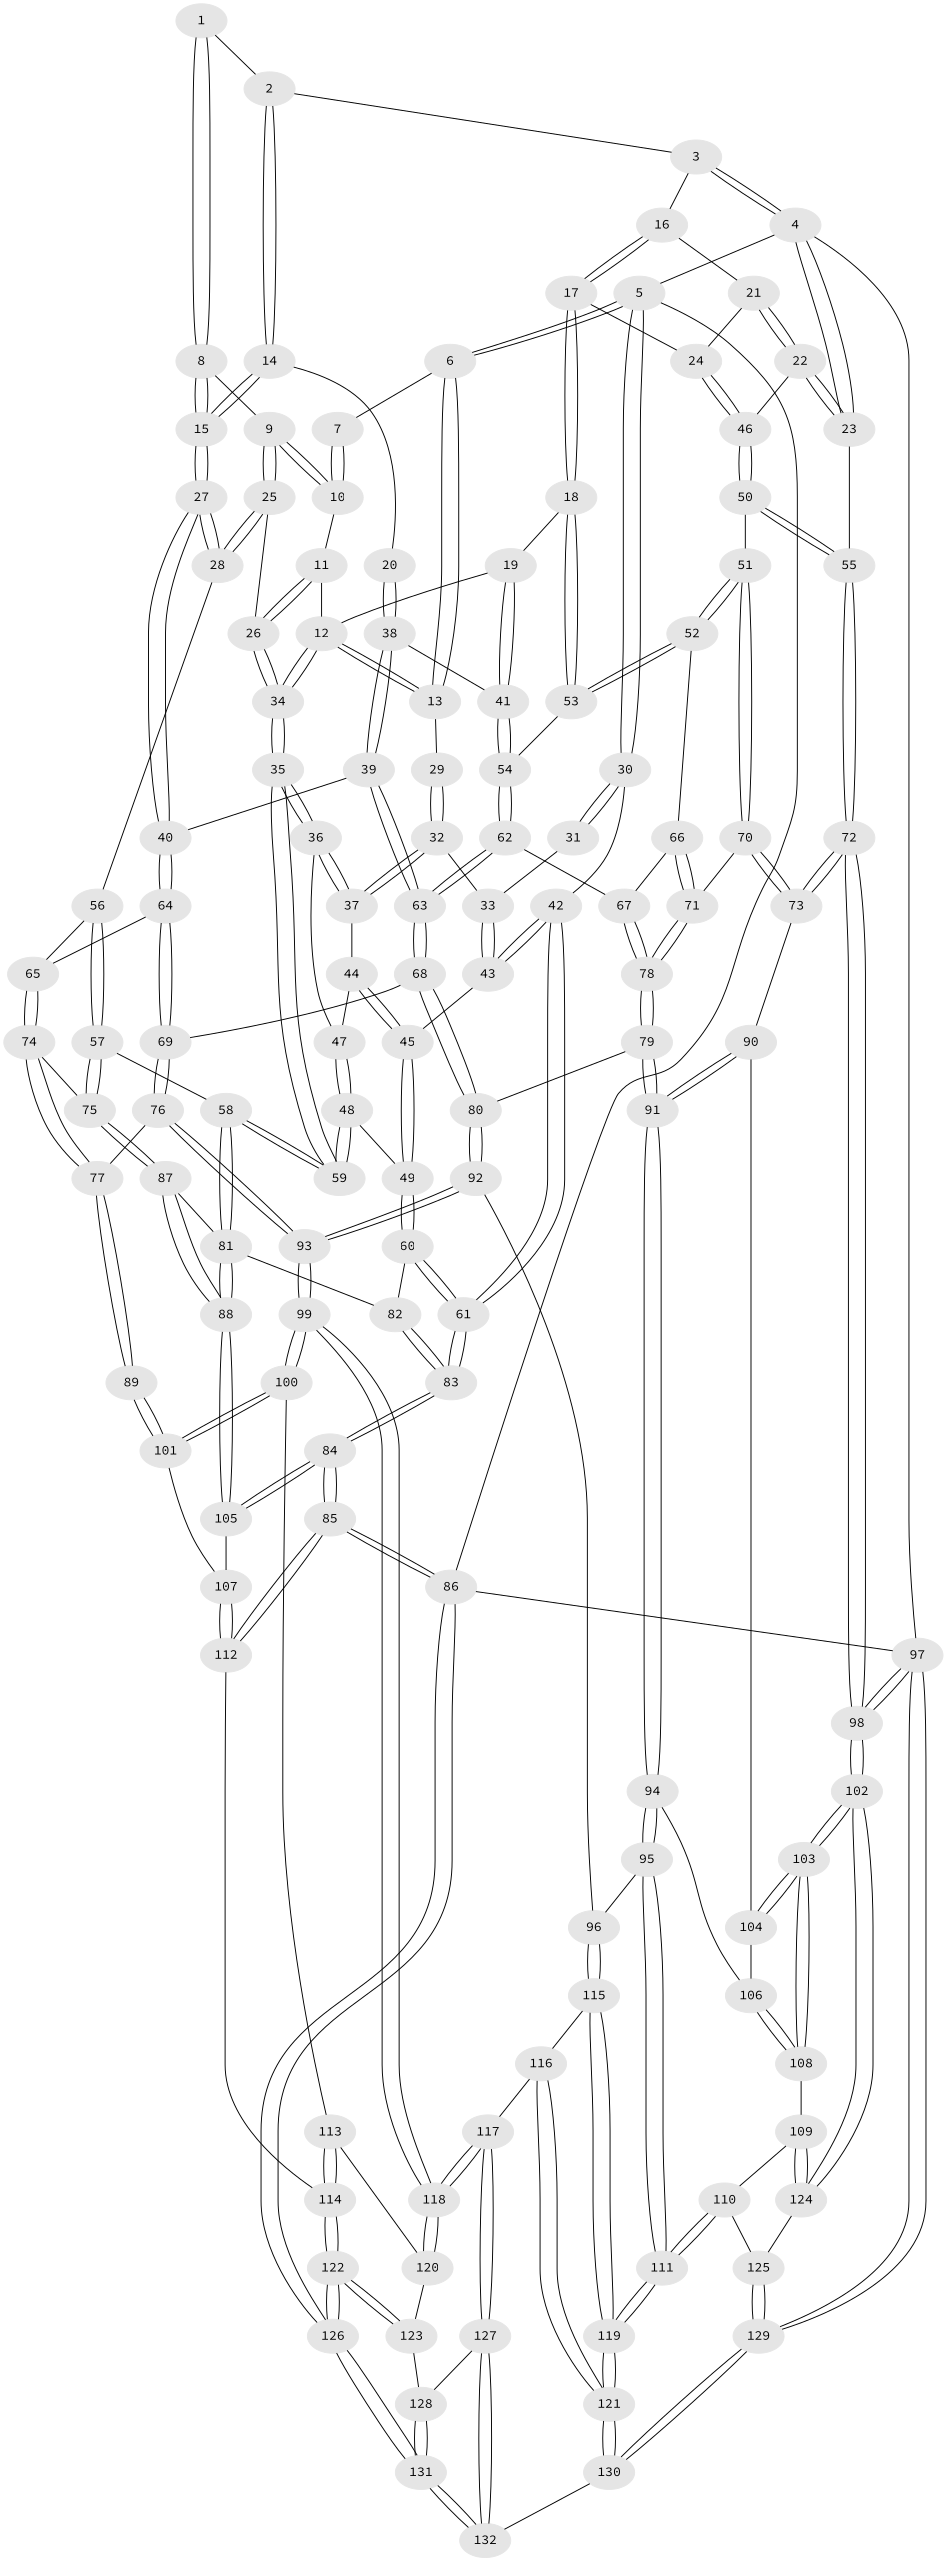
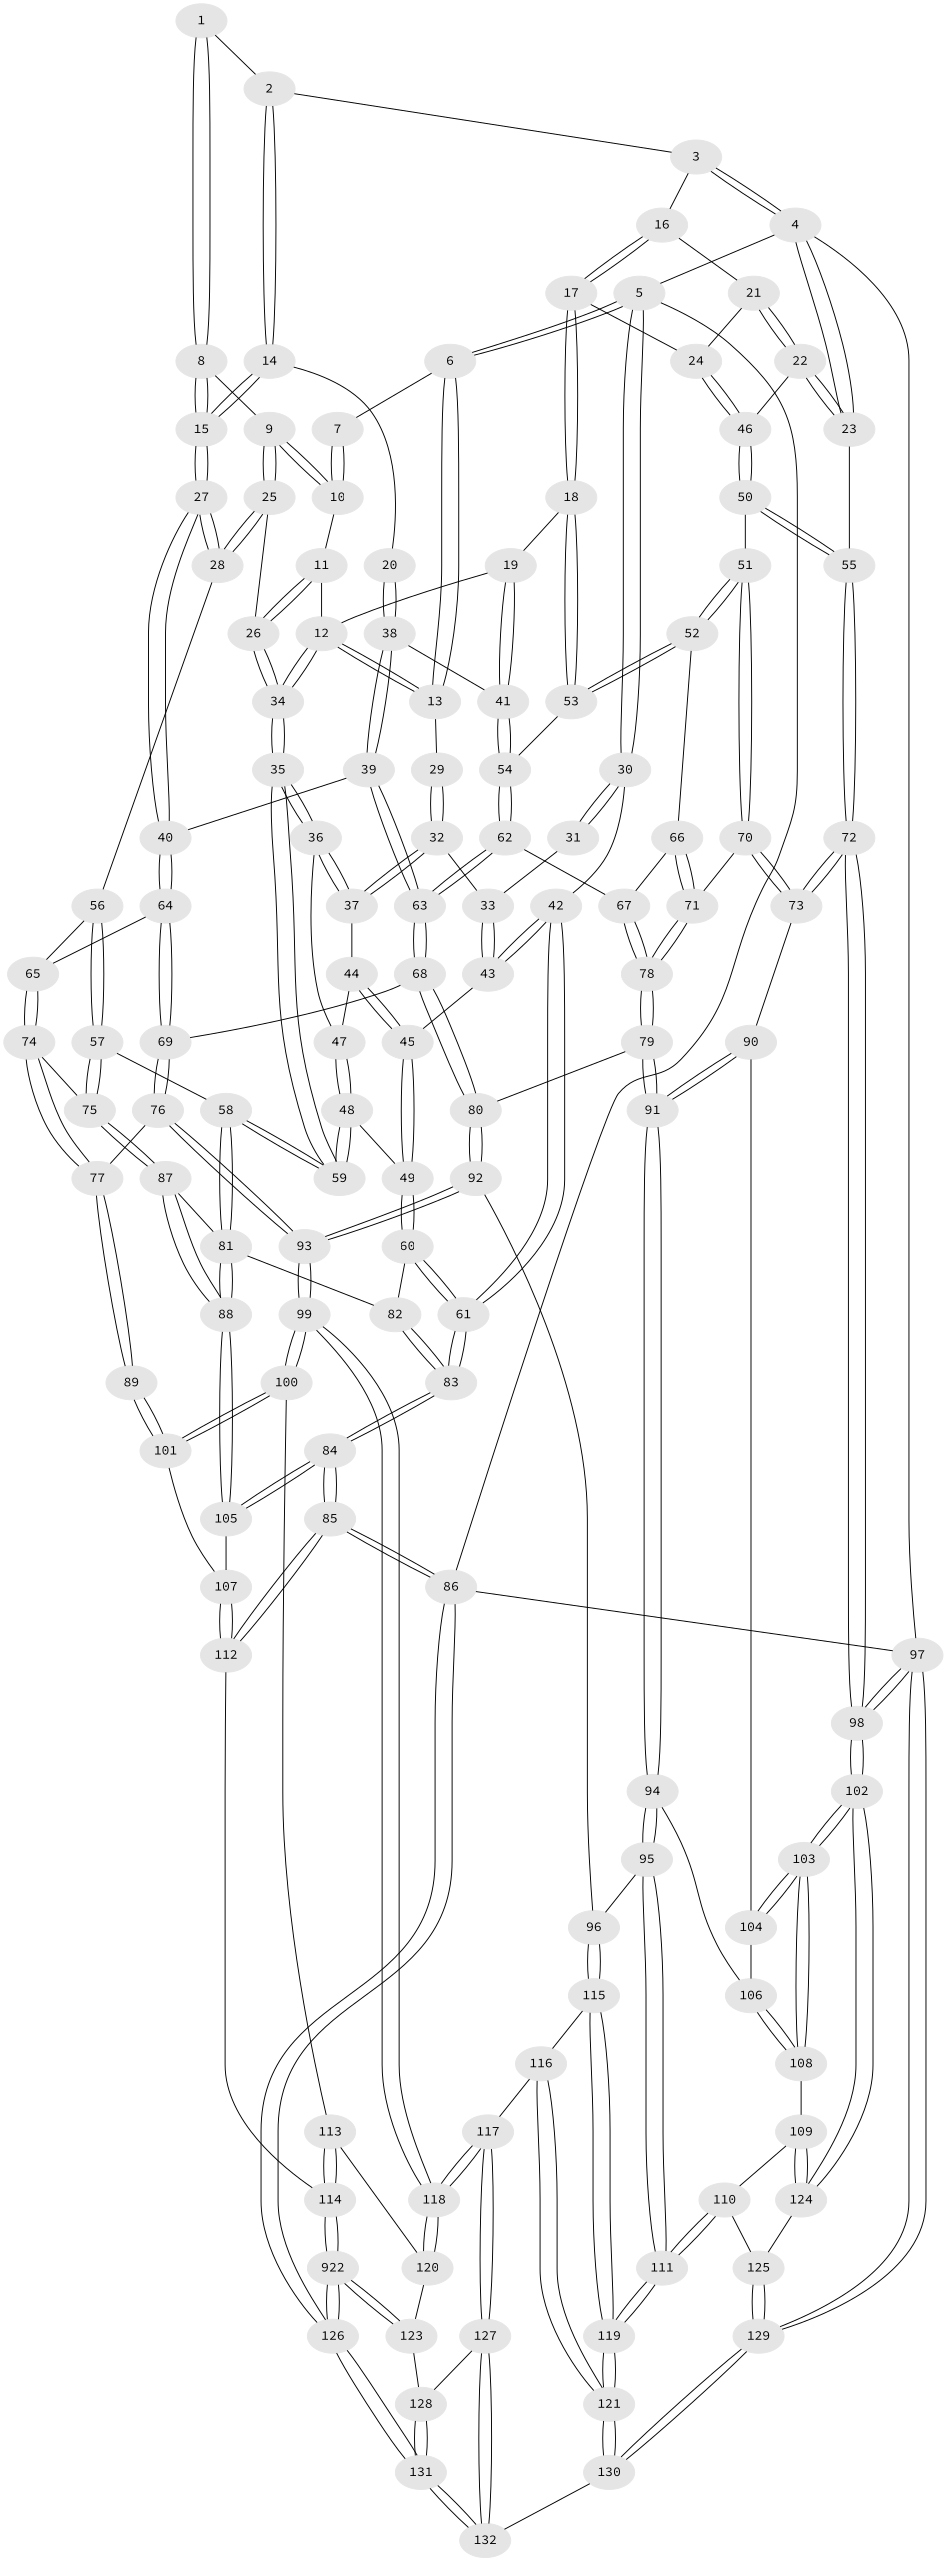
(333, 2268) -> (333, 2268)
